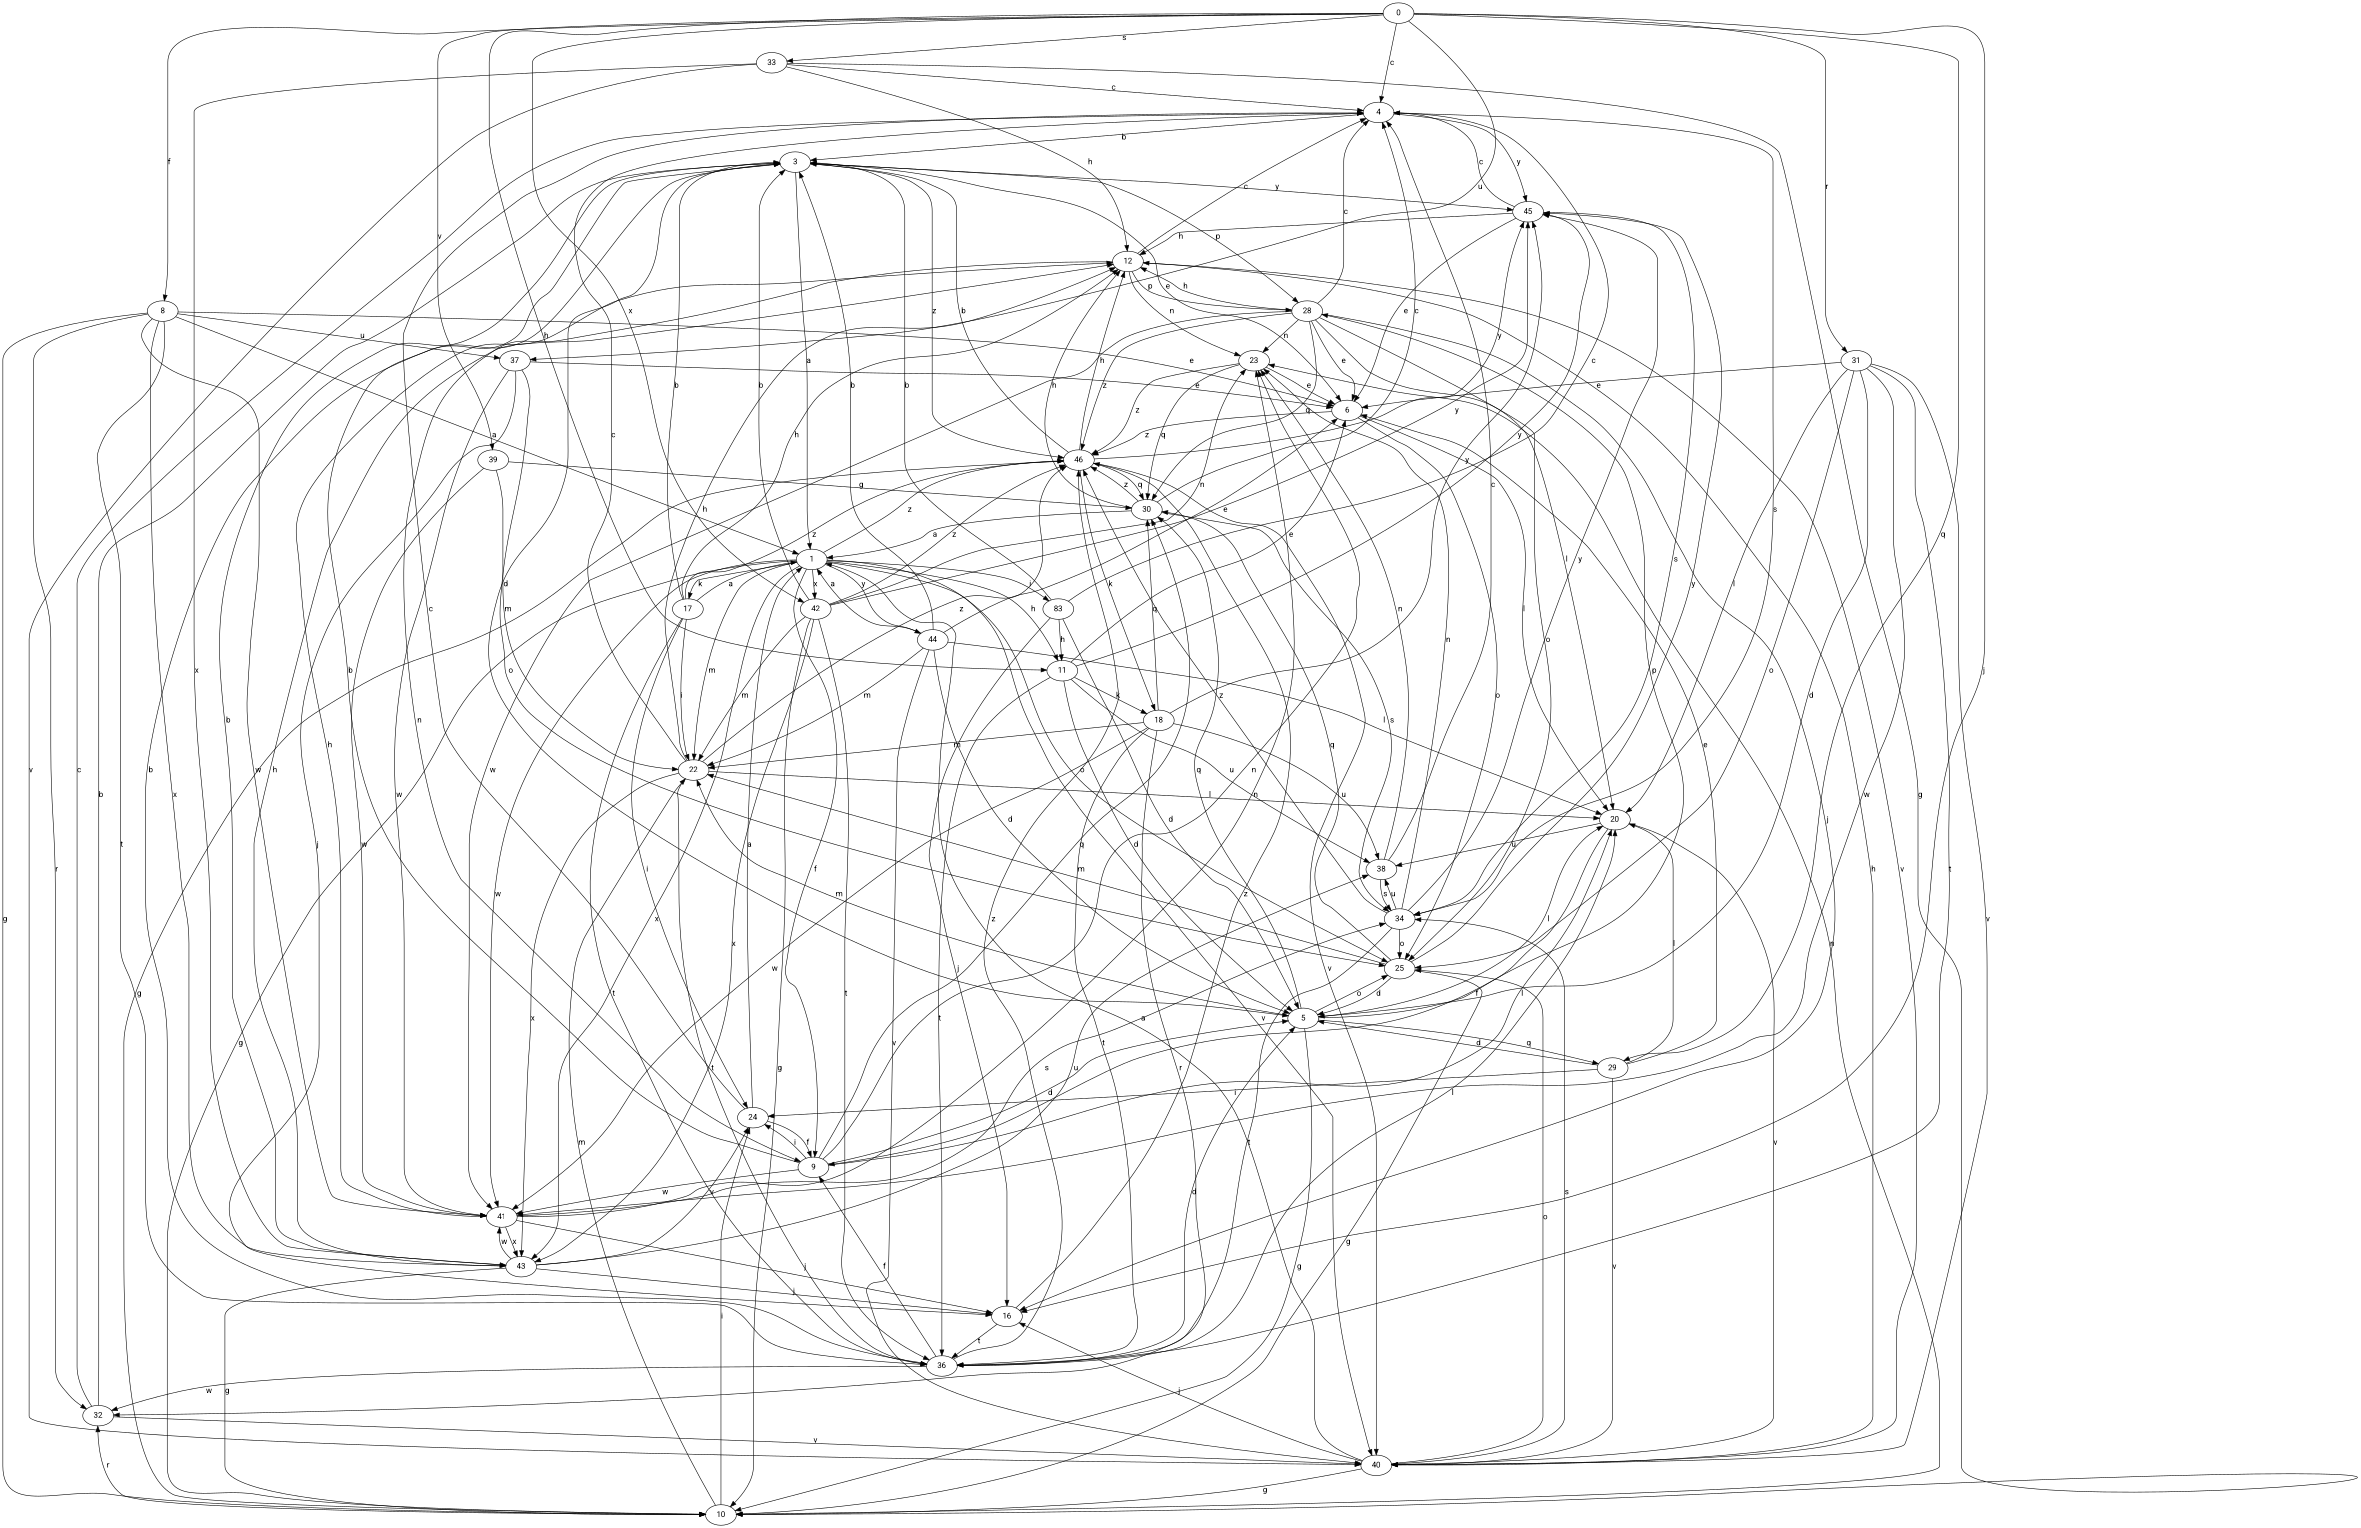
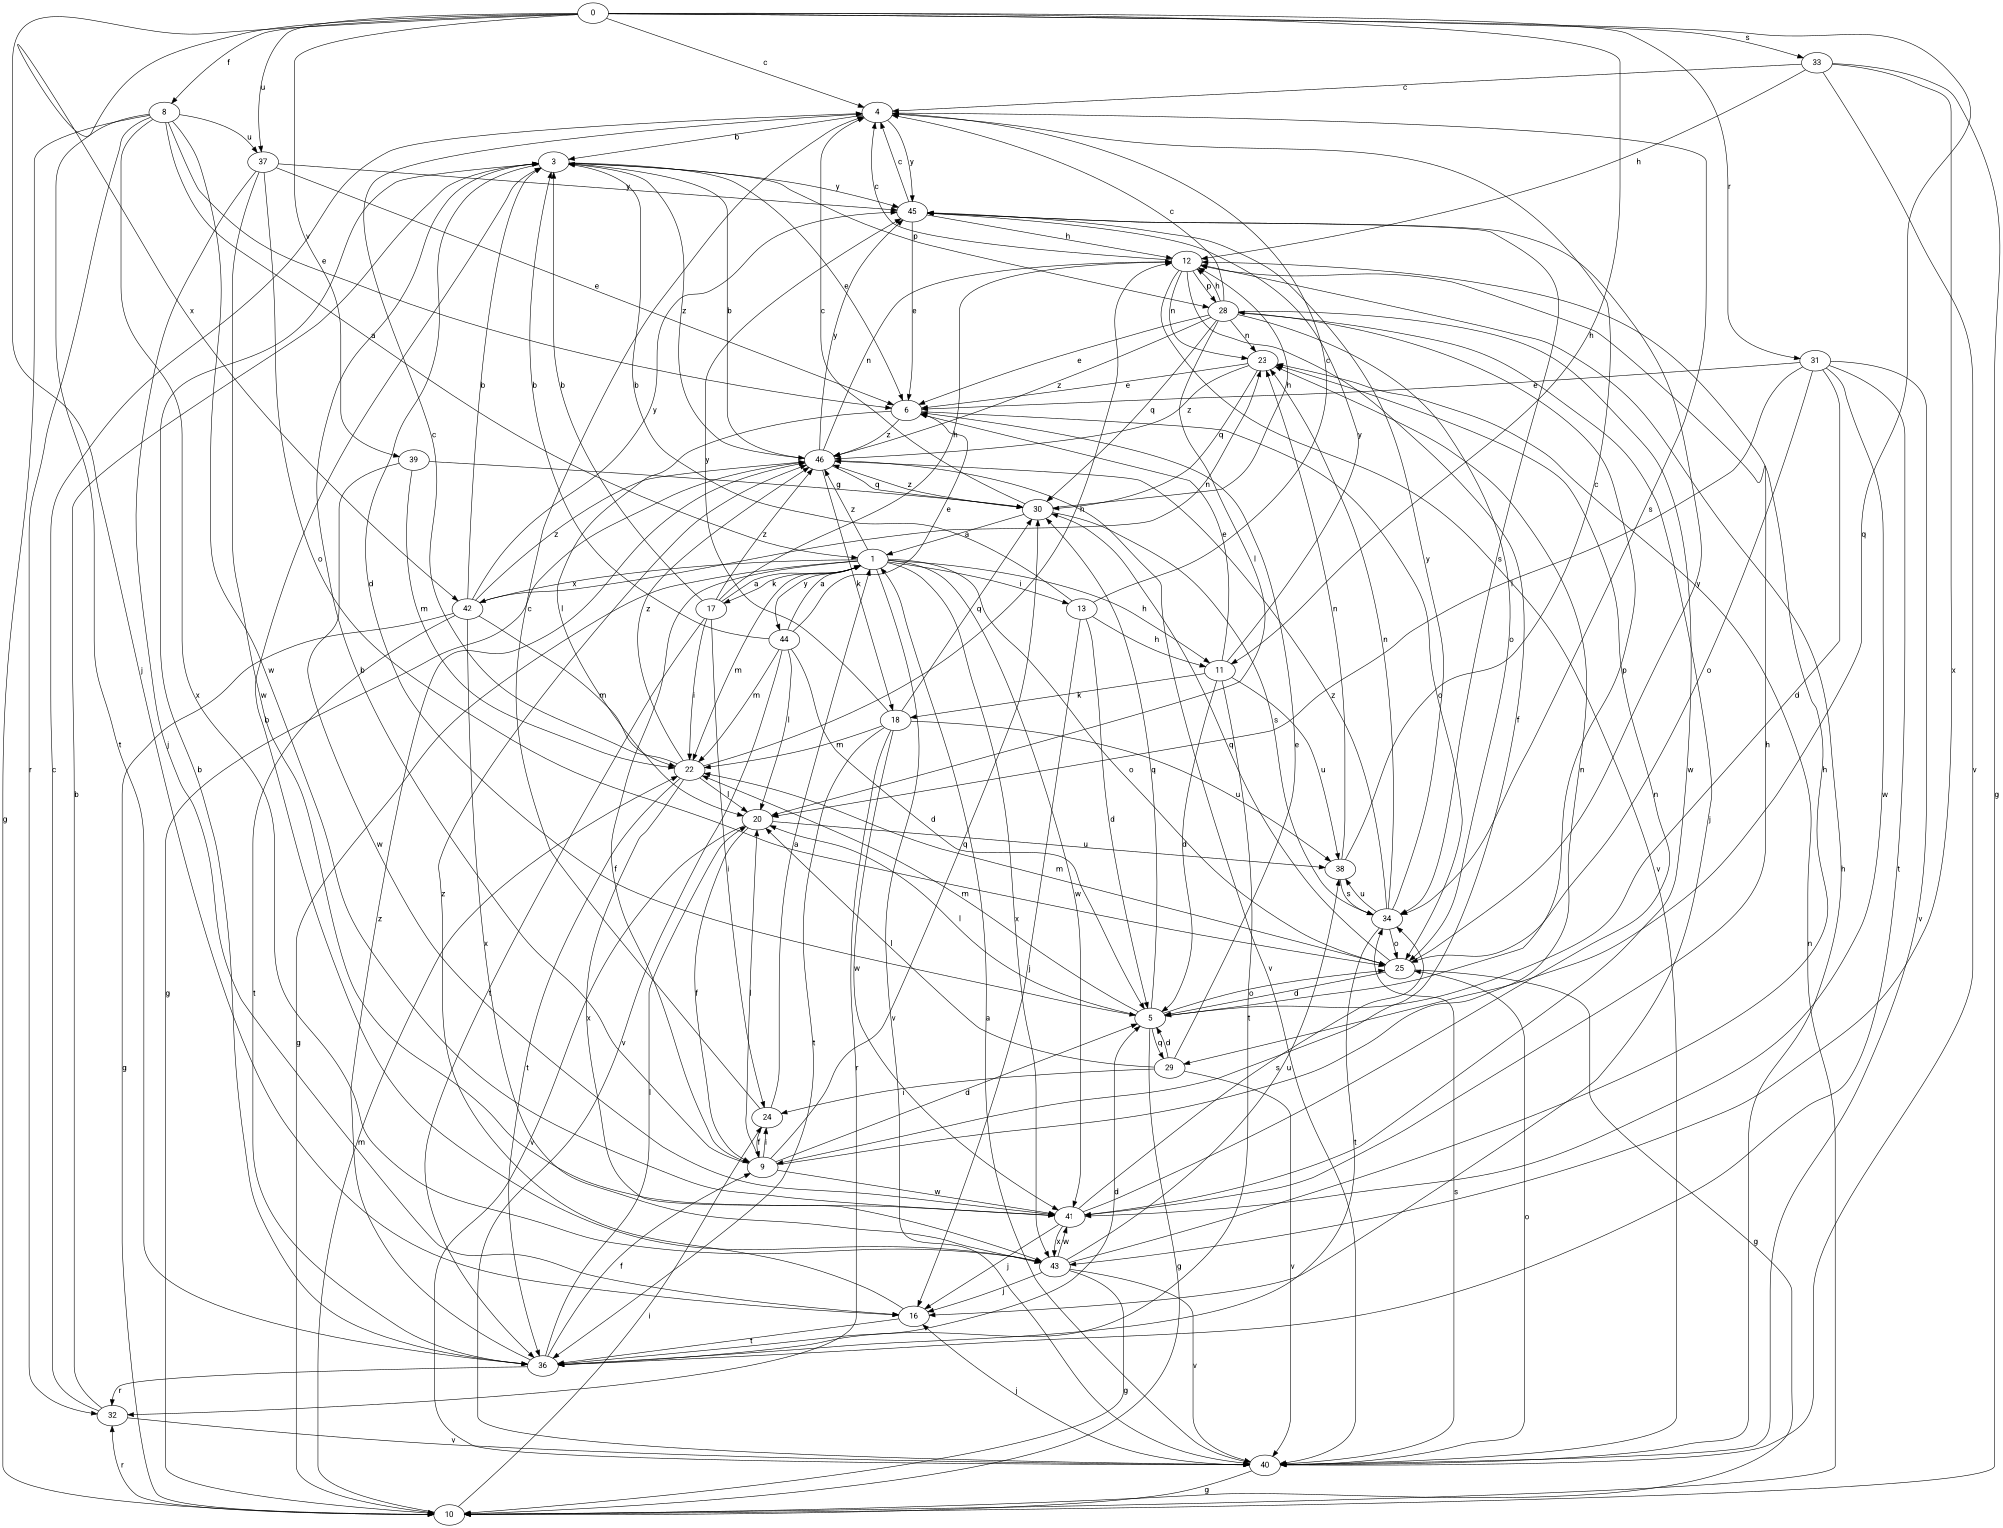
none -> (585, 187)
(807, 358) -> none
(1102, 361) -> (869, 361)
(1058, 609) -> (1082, 609)
(420, 720) -> (1518, 720)
(664, 1235) -> (1193, 1326)
(209, 1391) -> (120, 1391)
